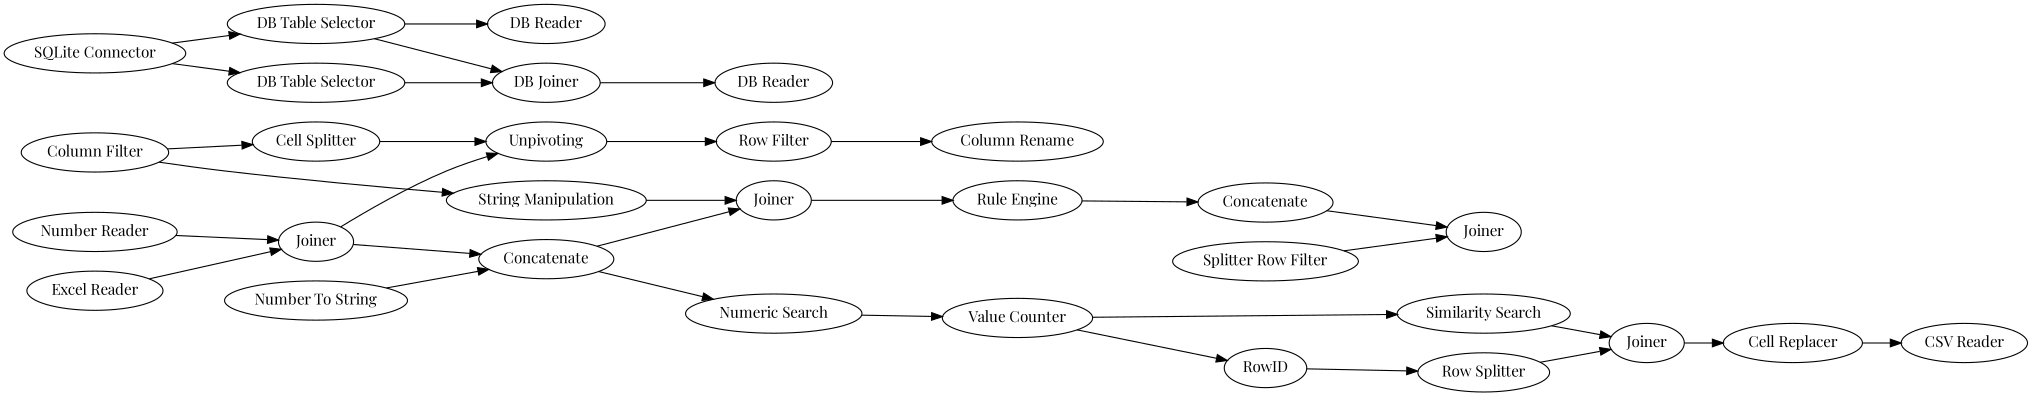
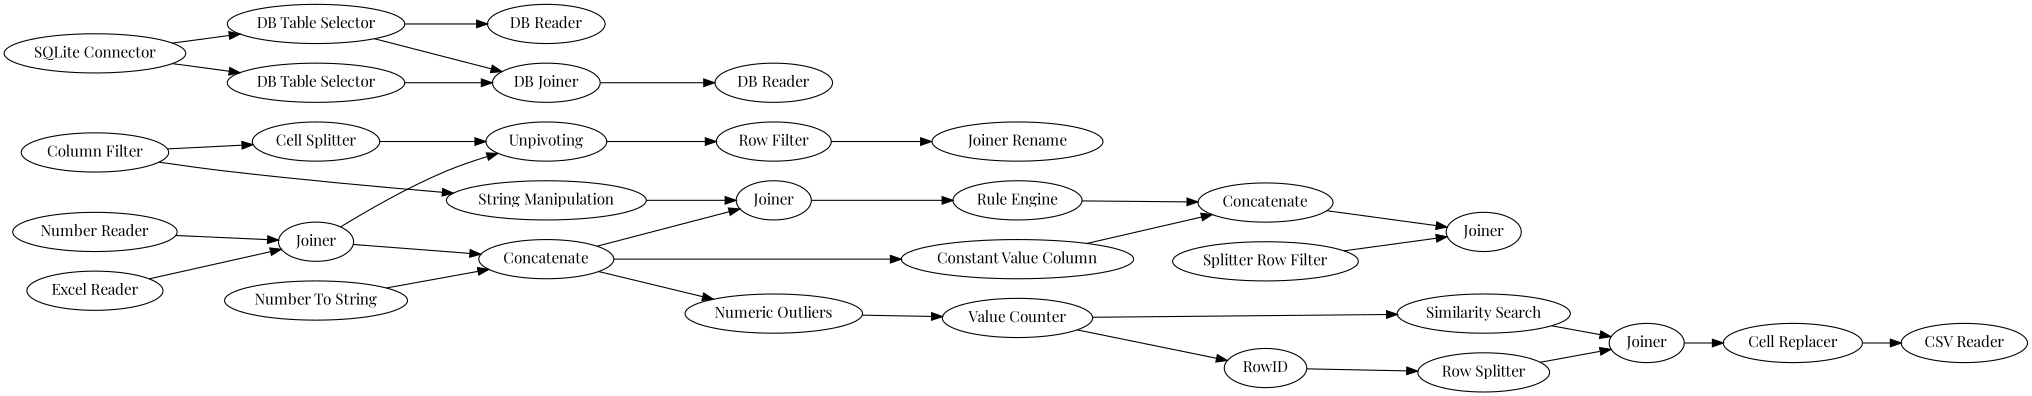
(1017, 142) -> (1017, 142)
none -> (1017, 259)
(774, 314) -> (774, 314)
